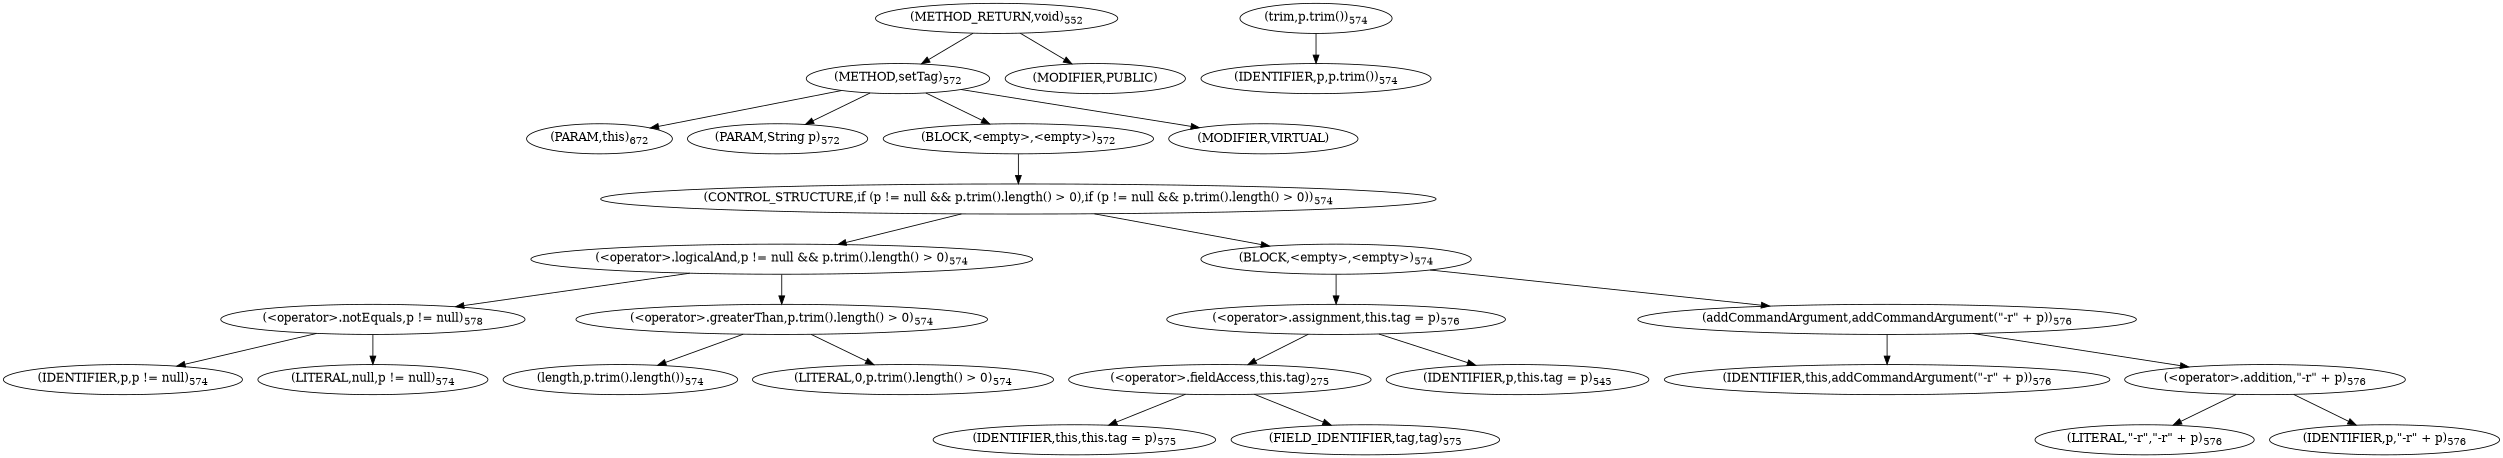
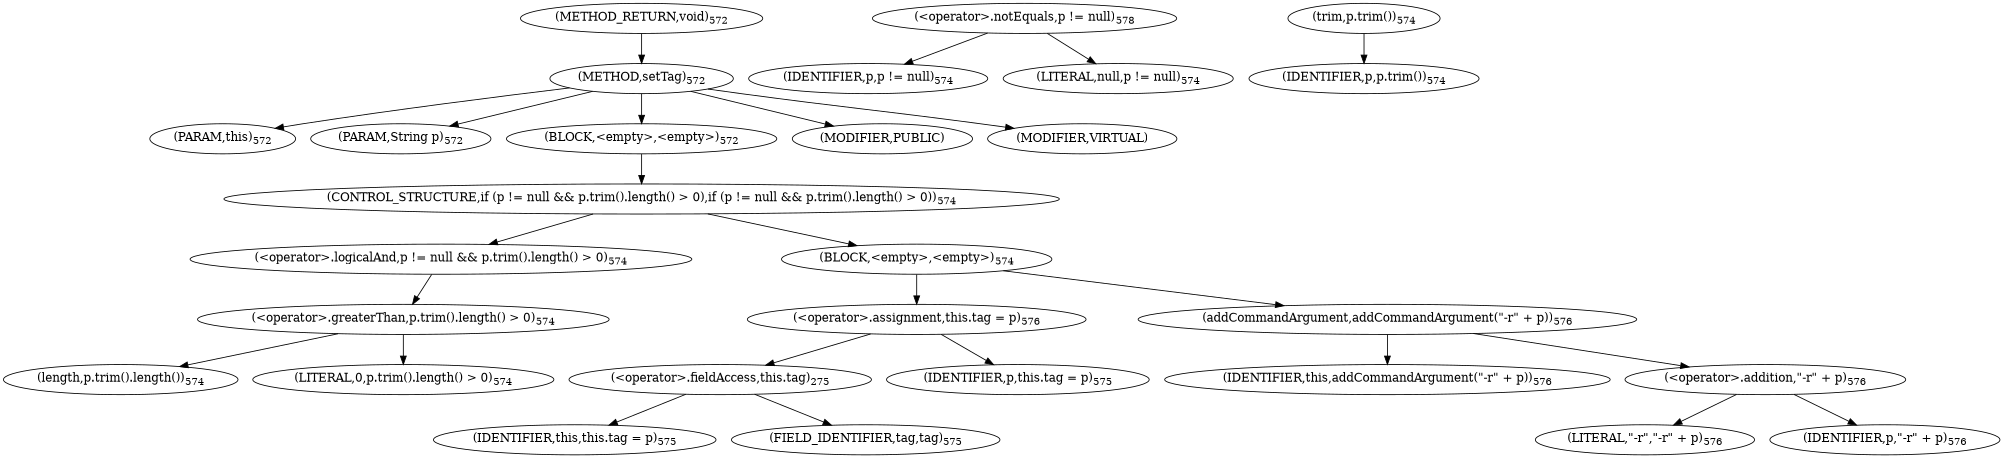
(1074, 17) -> (719, 17)
(1042, 46) -> (758, 108)
(639, 138) -> (262, 138)
(577, 289) -> none
(1602, 378) -> (1103, 378)
